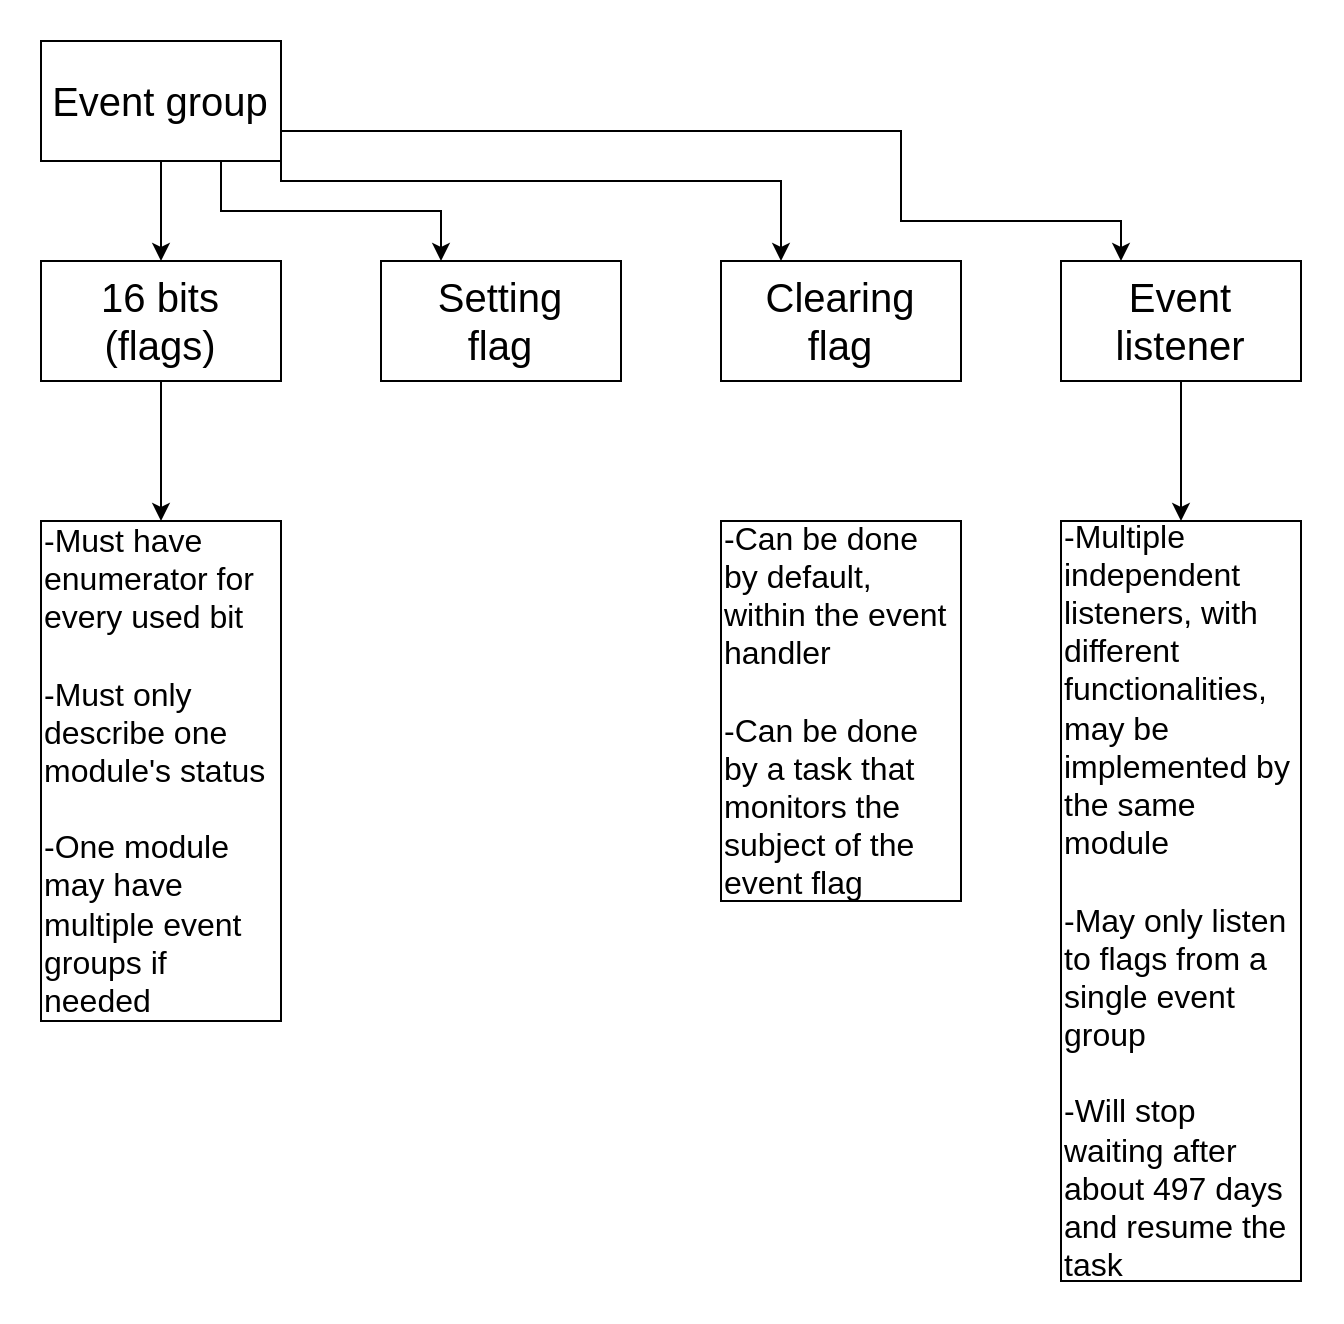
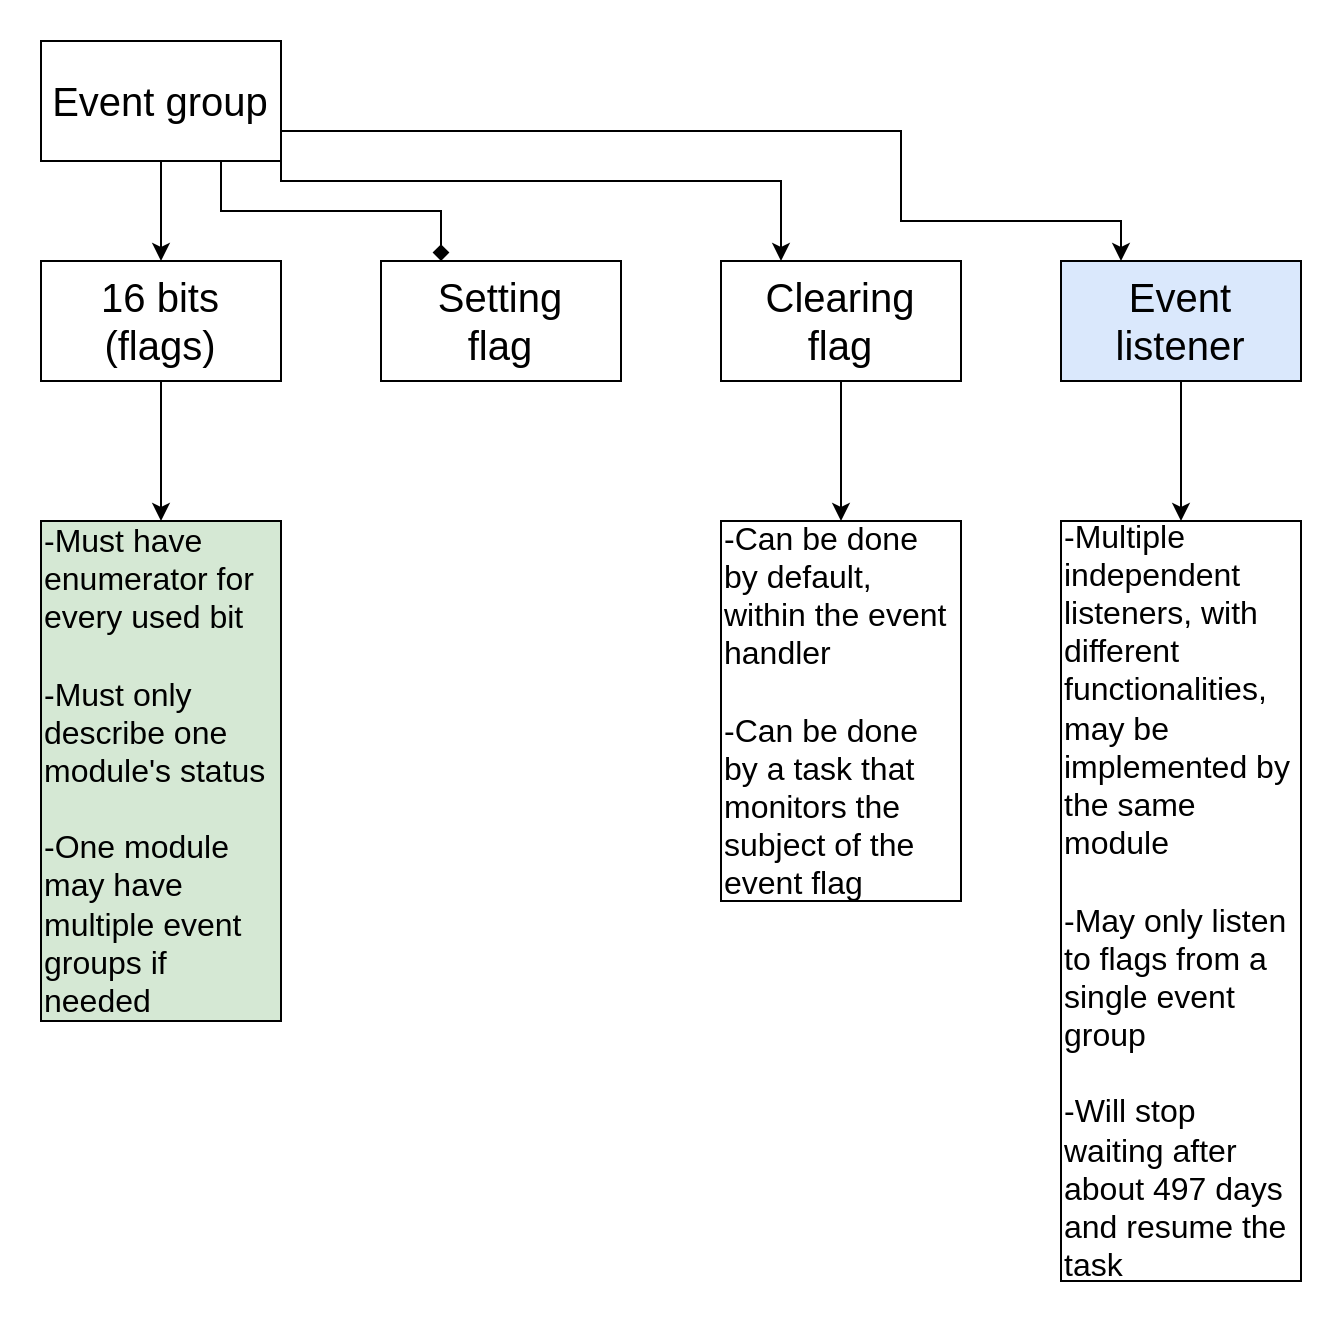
(441, 246) -> (441, 245)
(1181, 321) -> (1181, 321)
none -> (841, 444)
(161, 771) -> (161, 771)
